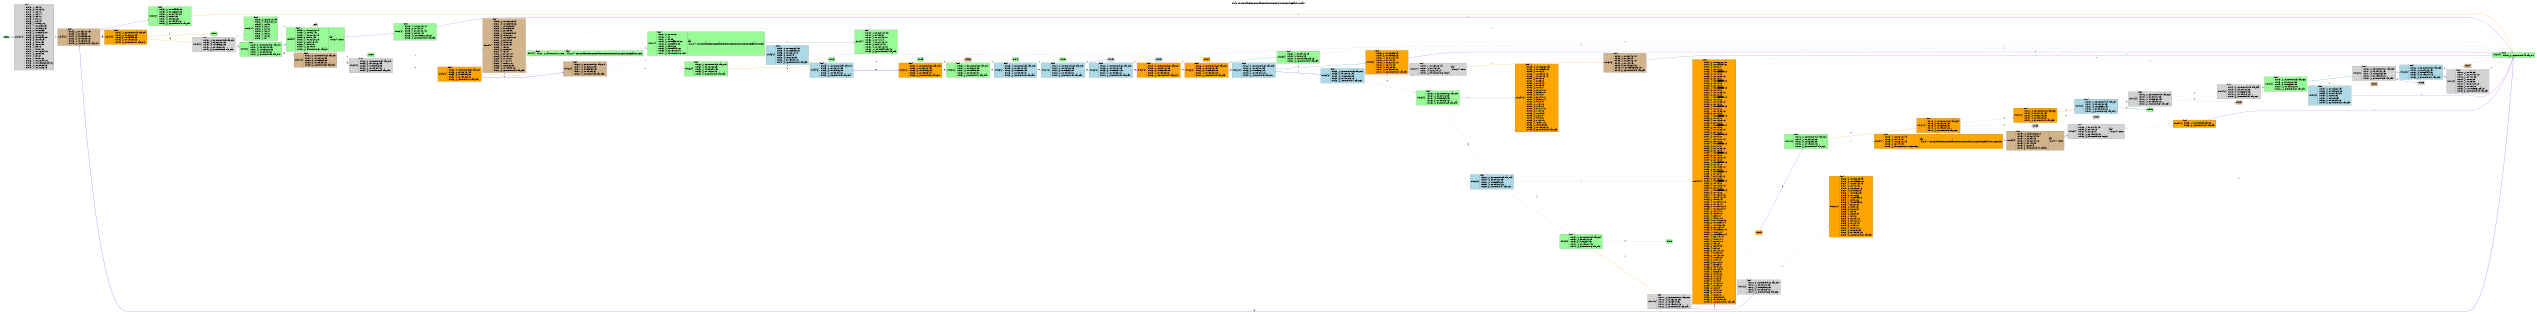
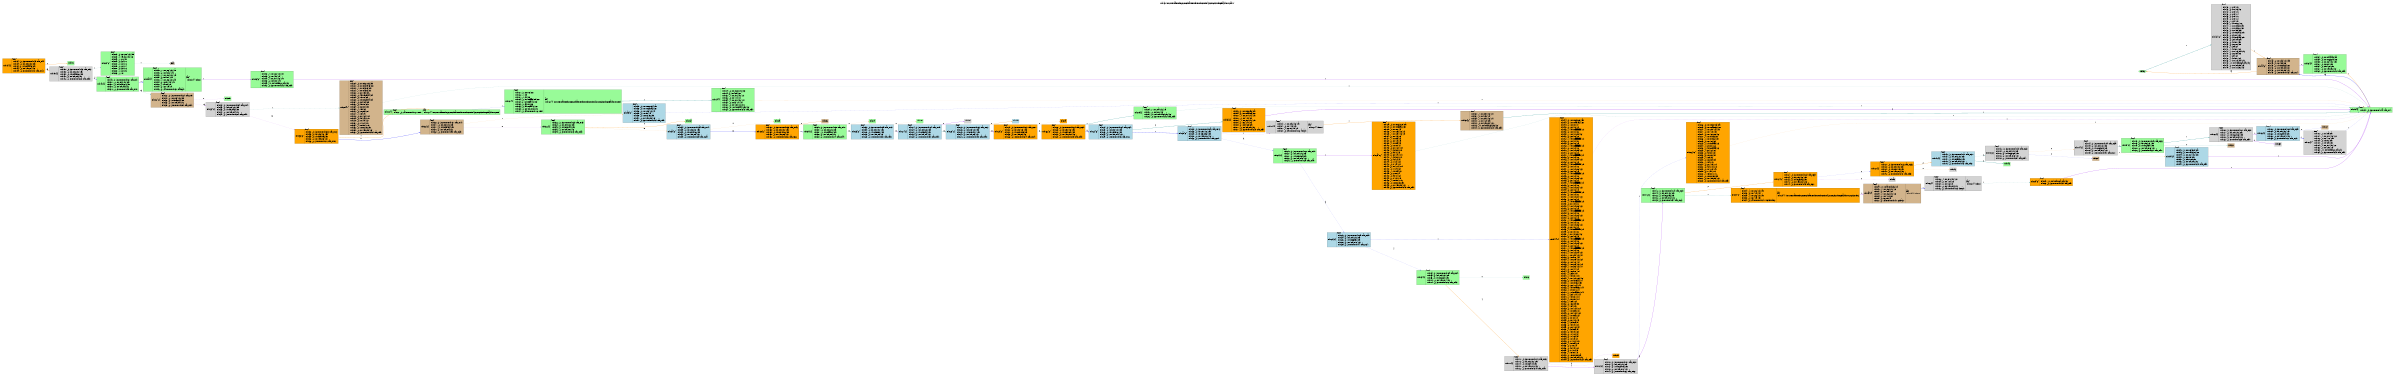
(102, 37) -> (2202, 74)
(1781, 190) -> (1657, 283)
